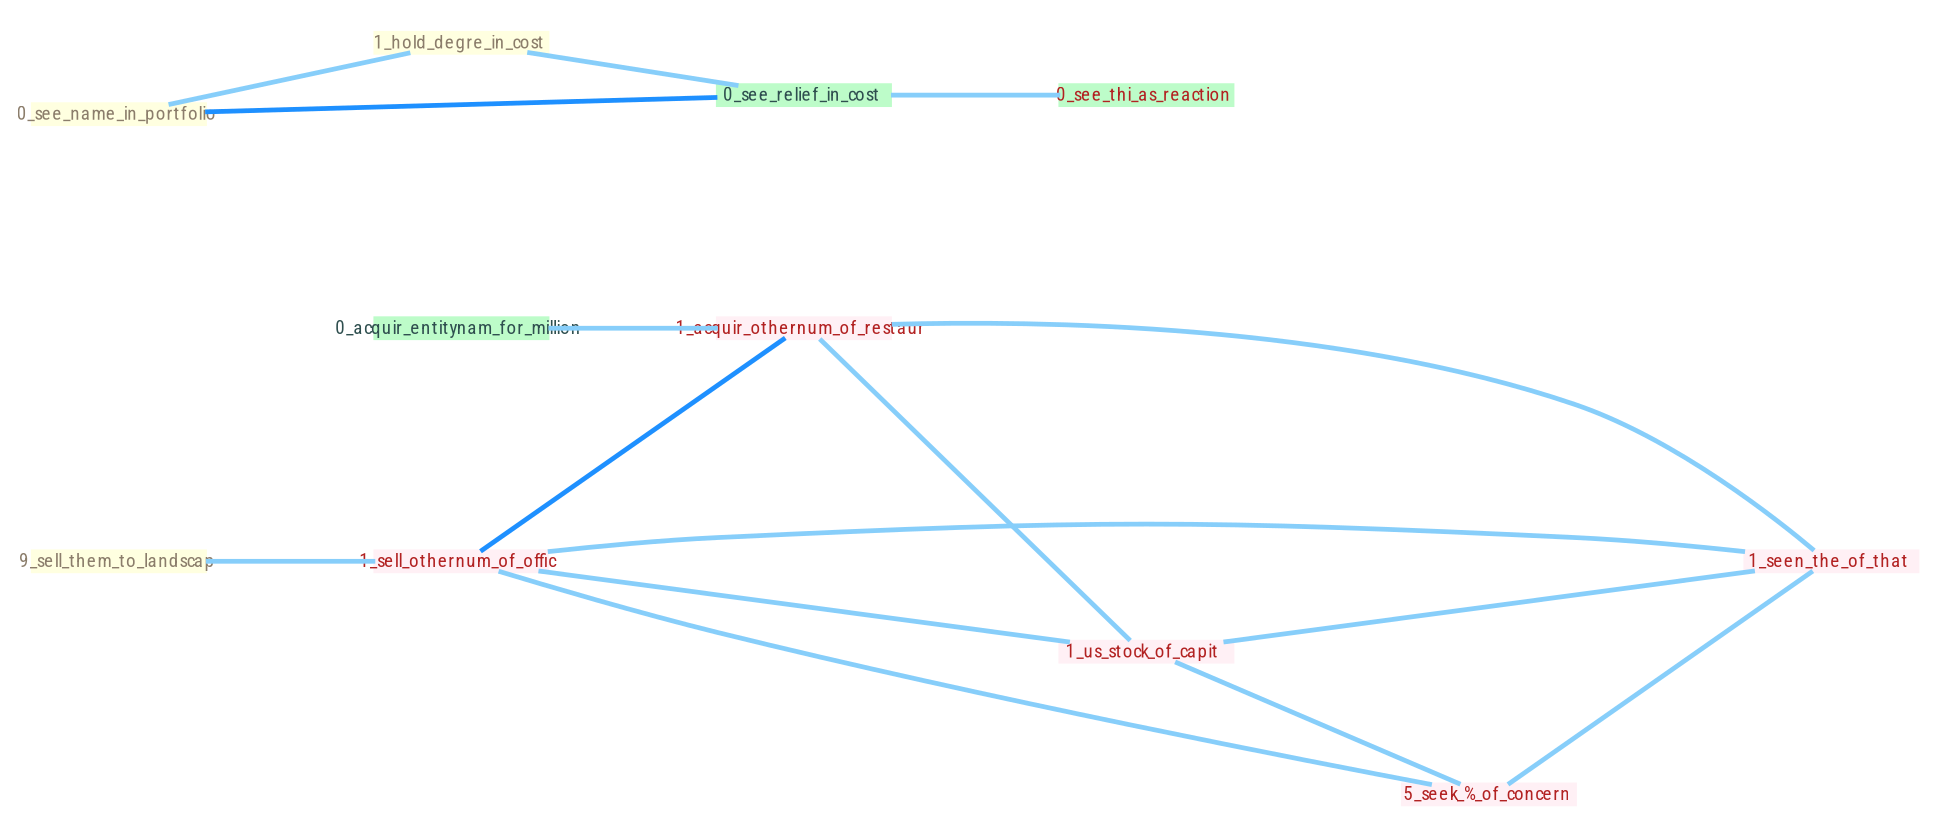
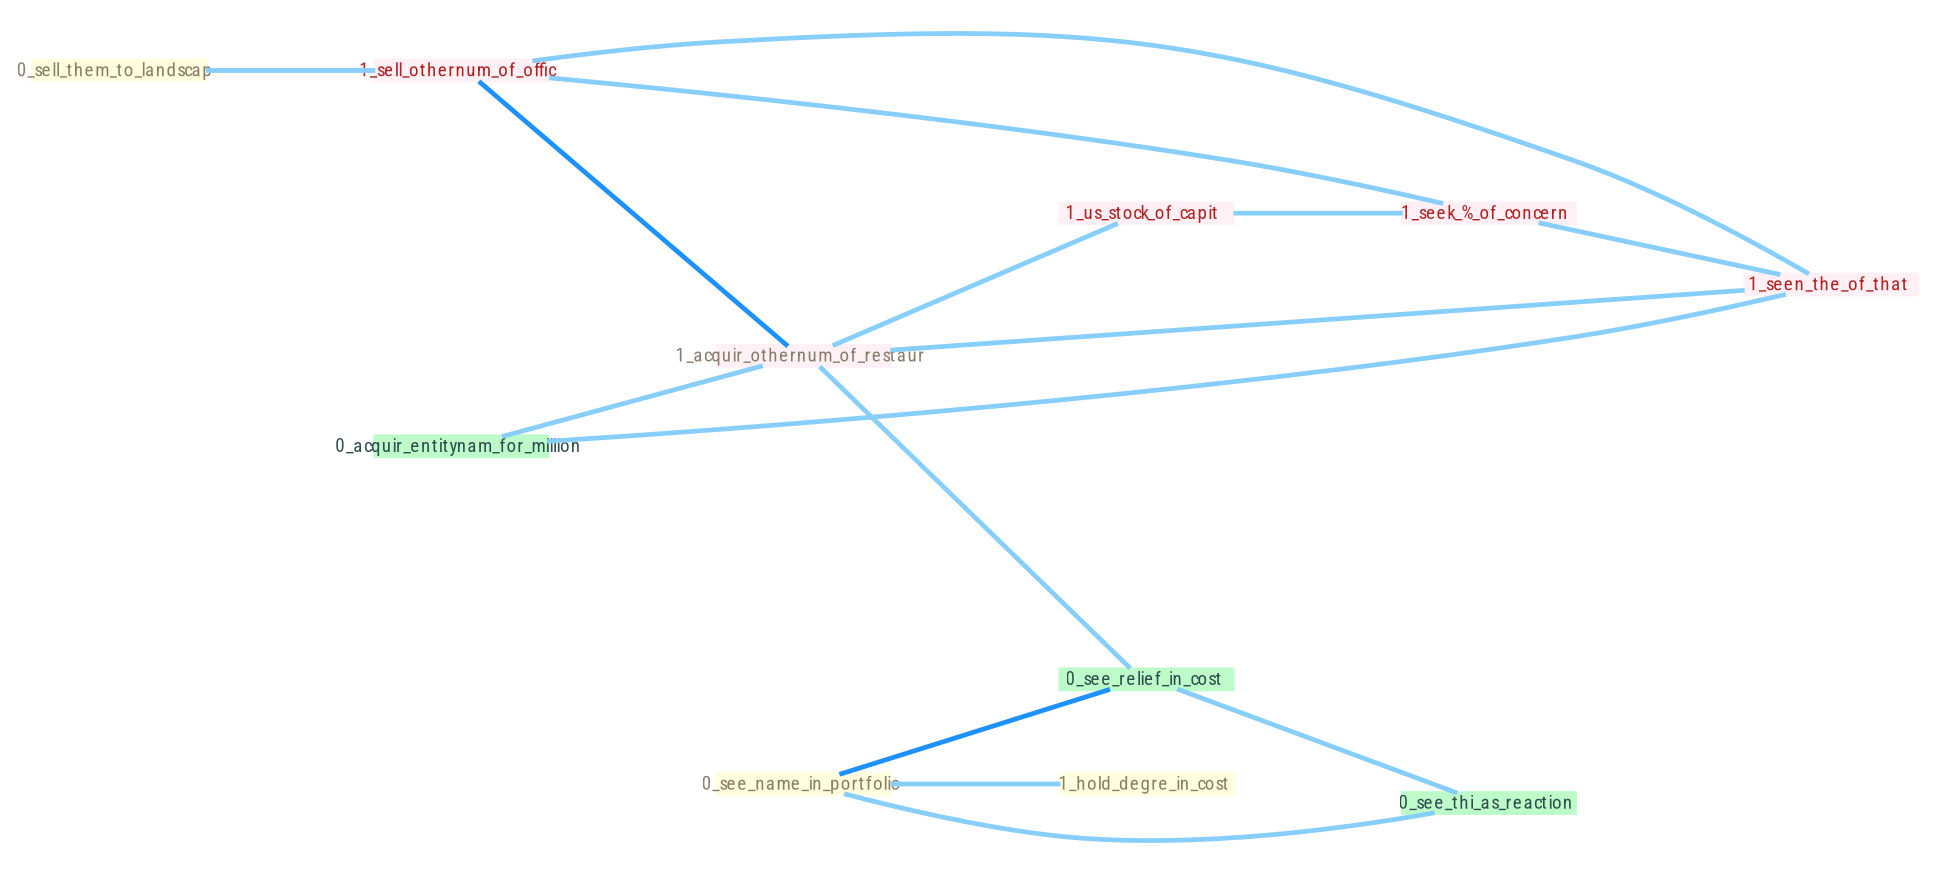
(633, 69) -> (975, 517)
(1146, 95) -> (1489, 803)
(804, 328) -> (804, 356)
(119, 561) -> (119, 70)
(1489, 606) -> (1169, 389)
(804, 607) -> none
(1489, 794) -> (1489, 213)
none -> (1138, 840)
